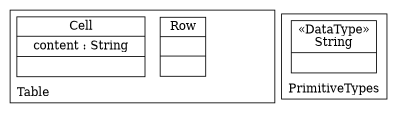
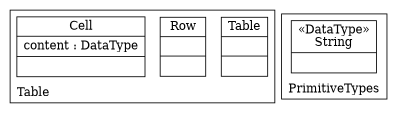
(81, 46) -> (81, 46)
none -> (244, 47)
